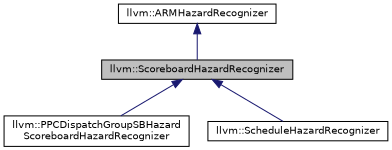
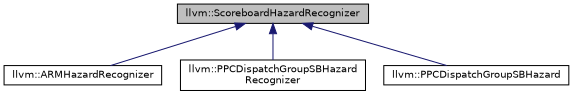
(197, 47) -> (173, 46)
(97, 131) -> (273, 75)
(298, 131) -> (476, 75)
